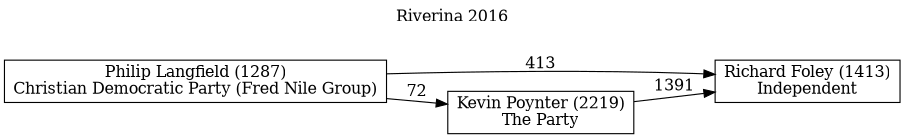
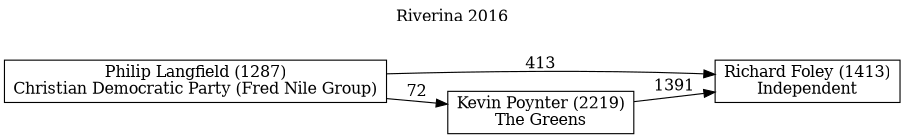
(541, 113) -> (541, 113)
